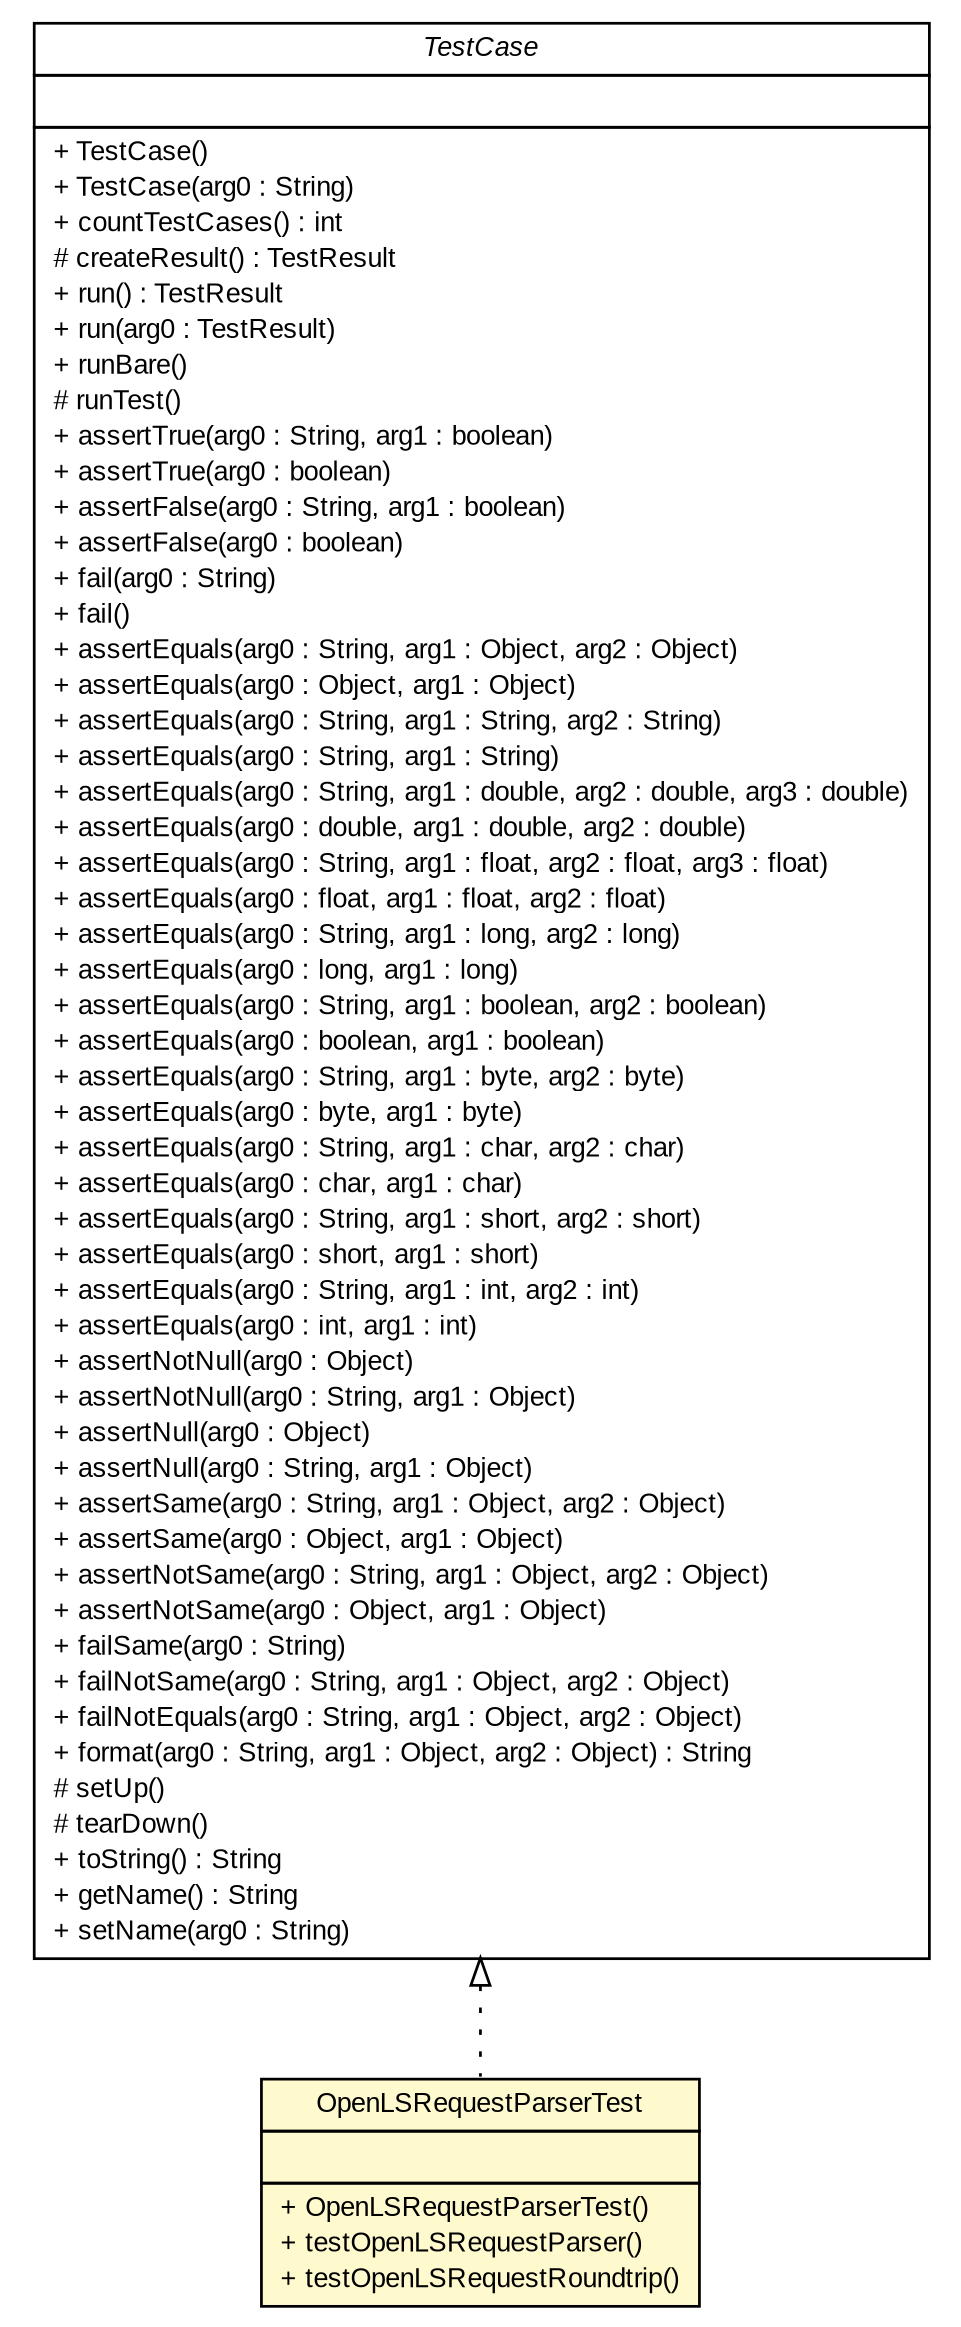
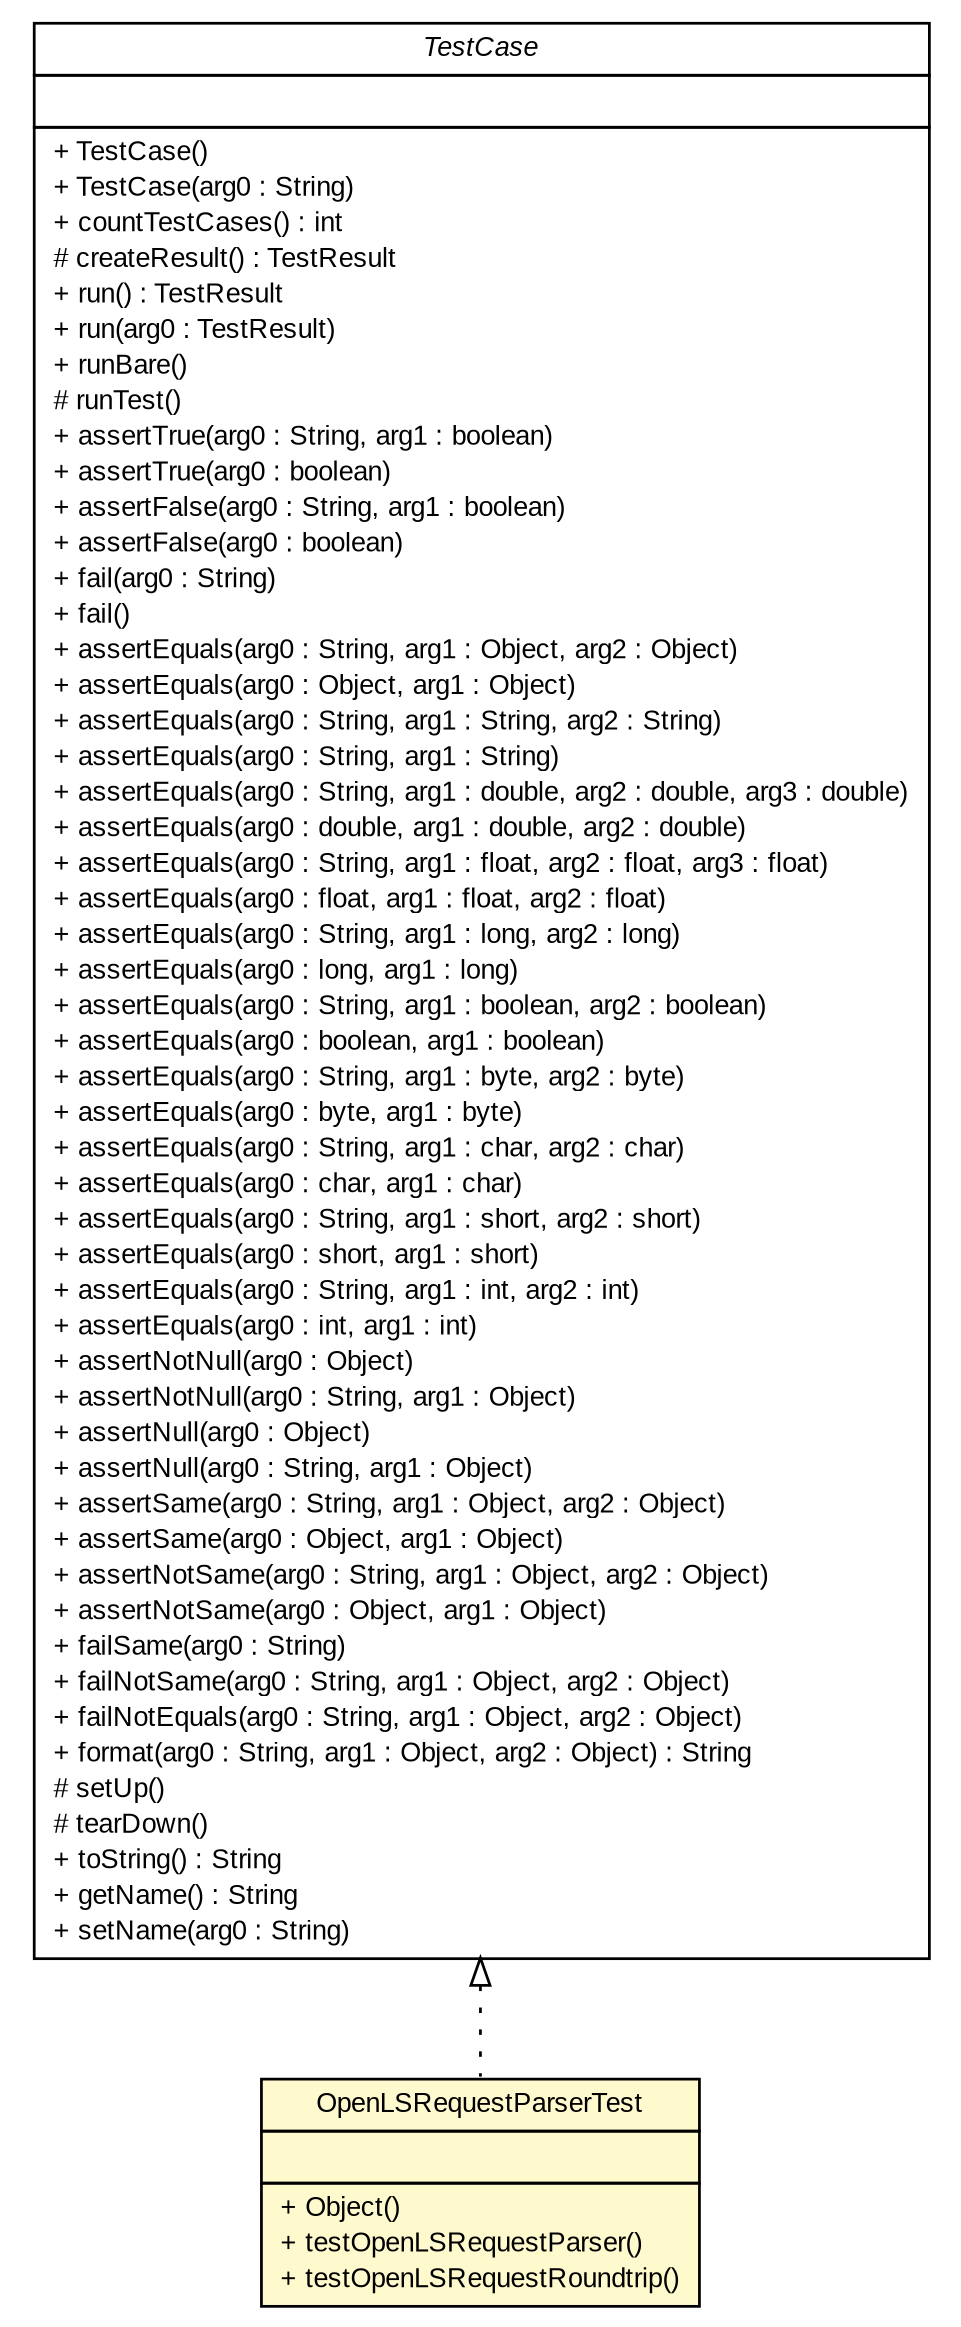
(465, 2208) -> (341, 2208)
